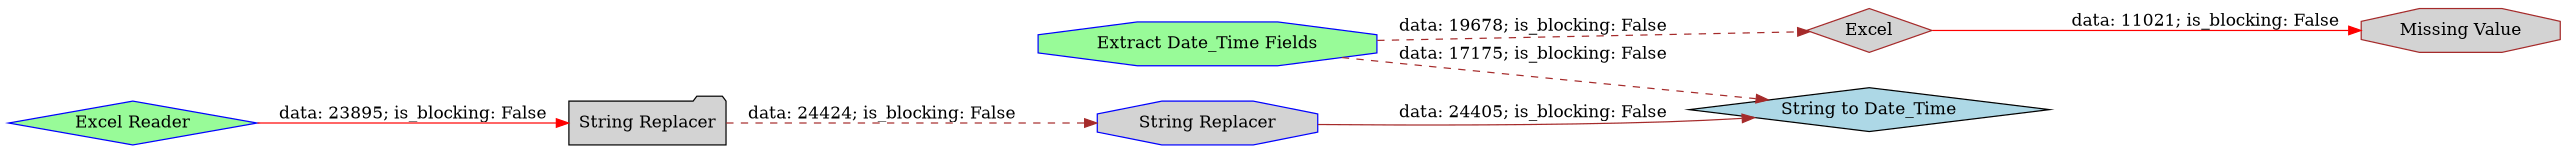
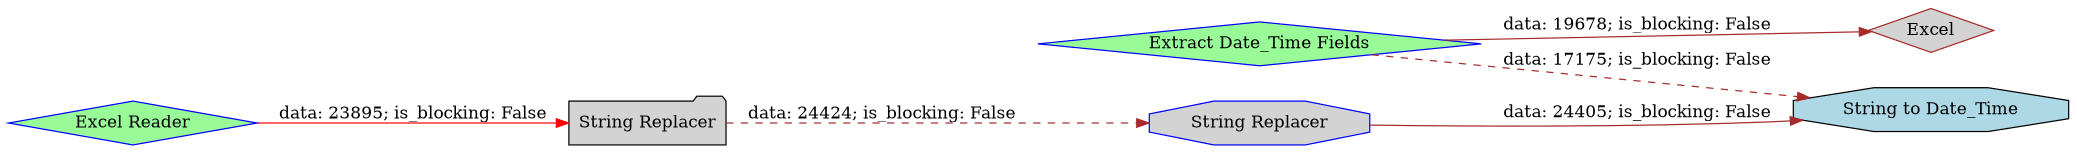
(2461, 30) -> none
(1587, 36) -> (1652, 36)
(1208, 44) -> (1259, 44)
(1869, 110) -> (1931, 110)
